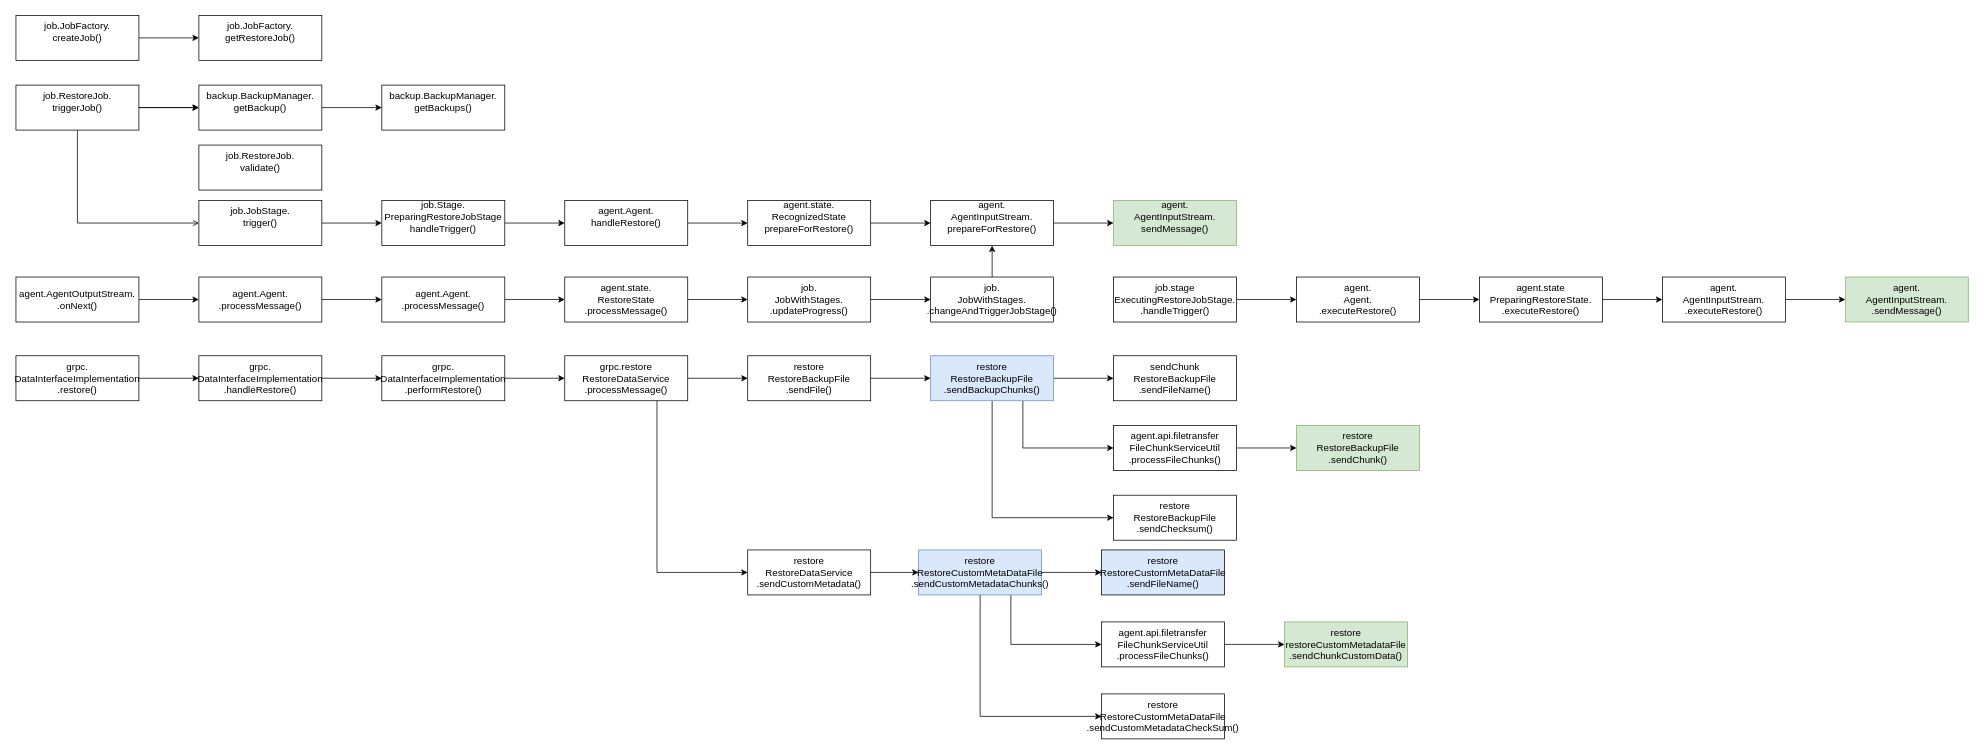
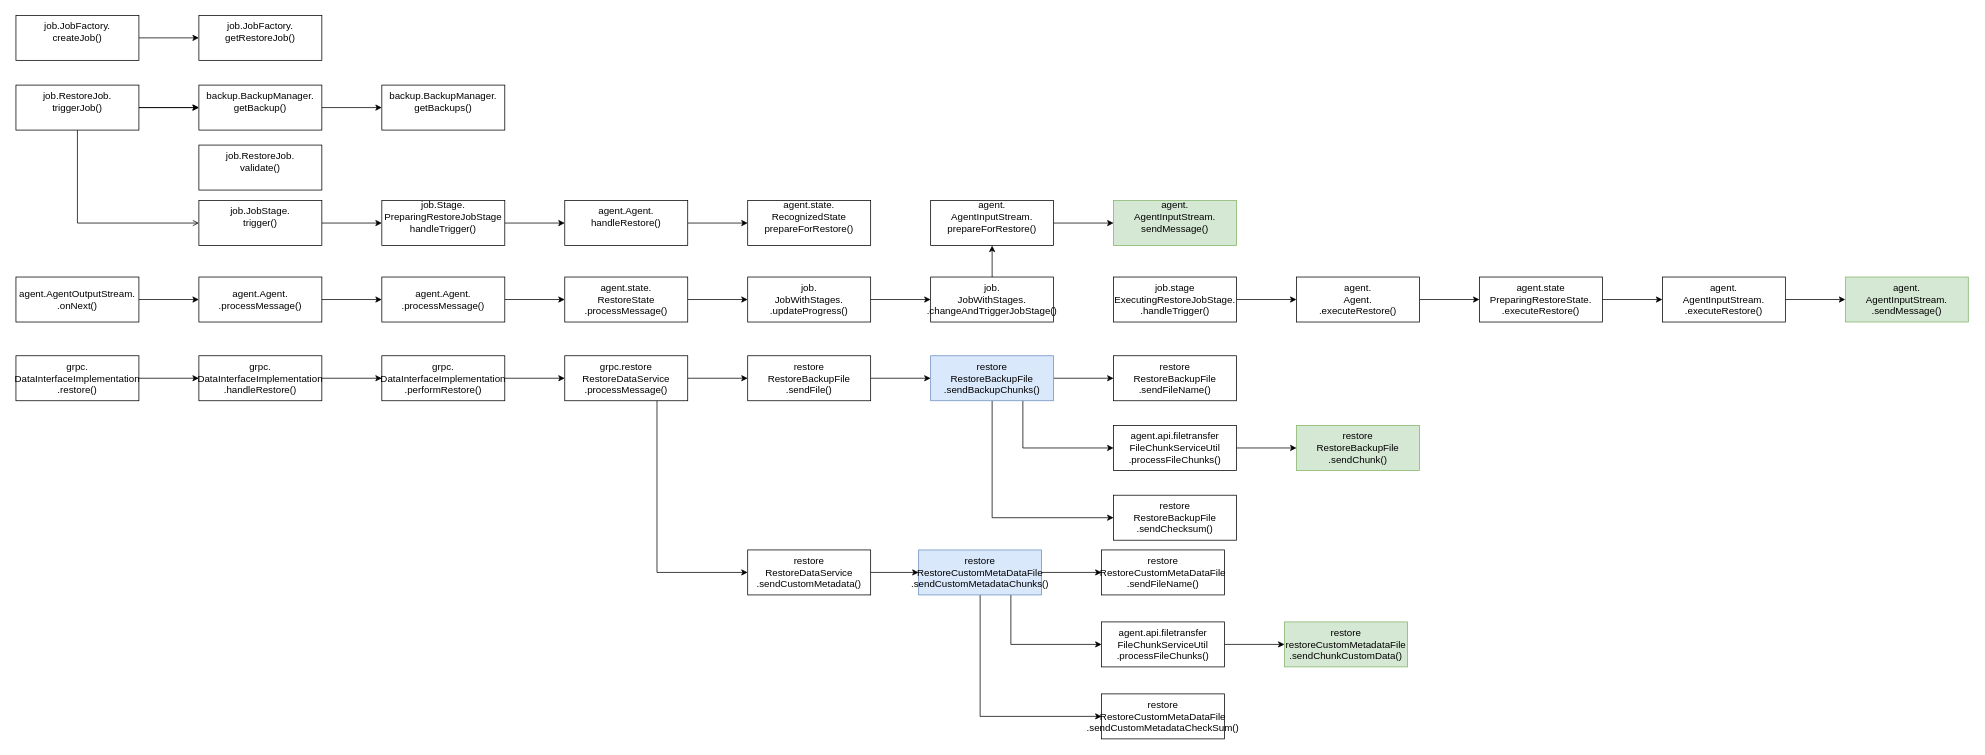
(924, 223) -> none
(1175, 378) -> (1175, 378)
(1163, 573) -> (1163, 573)
